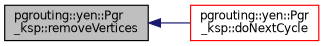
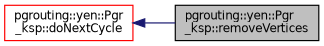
(175, 23) -> (160, 23)
